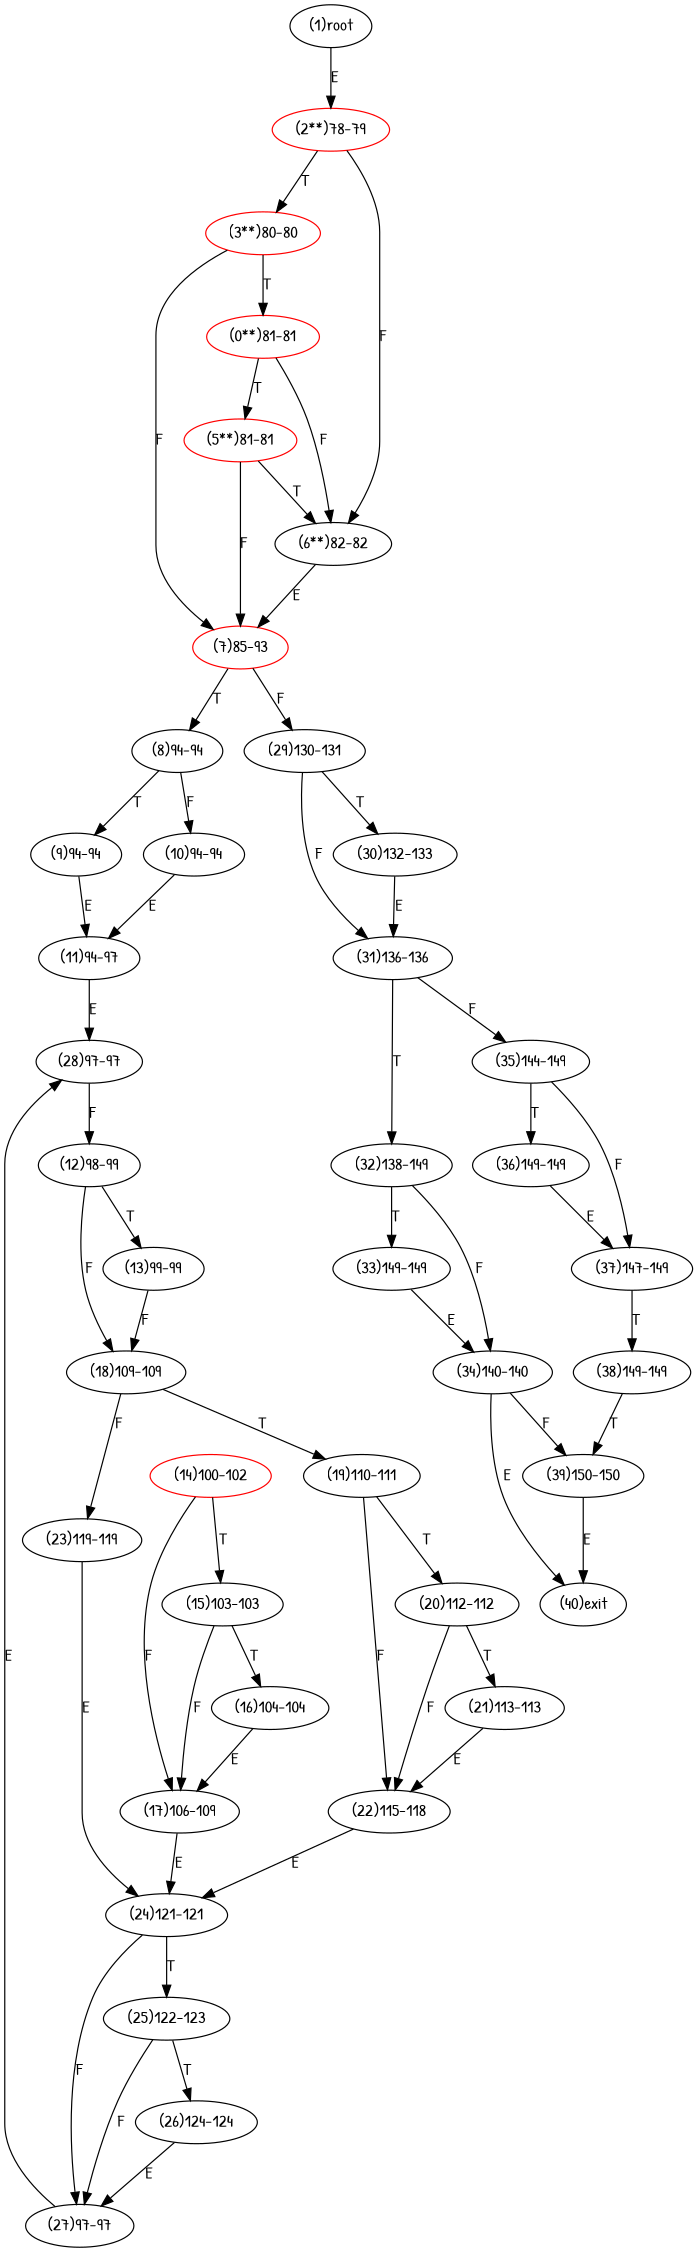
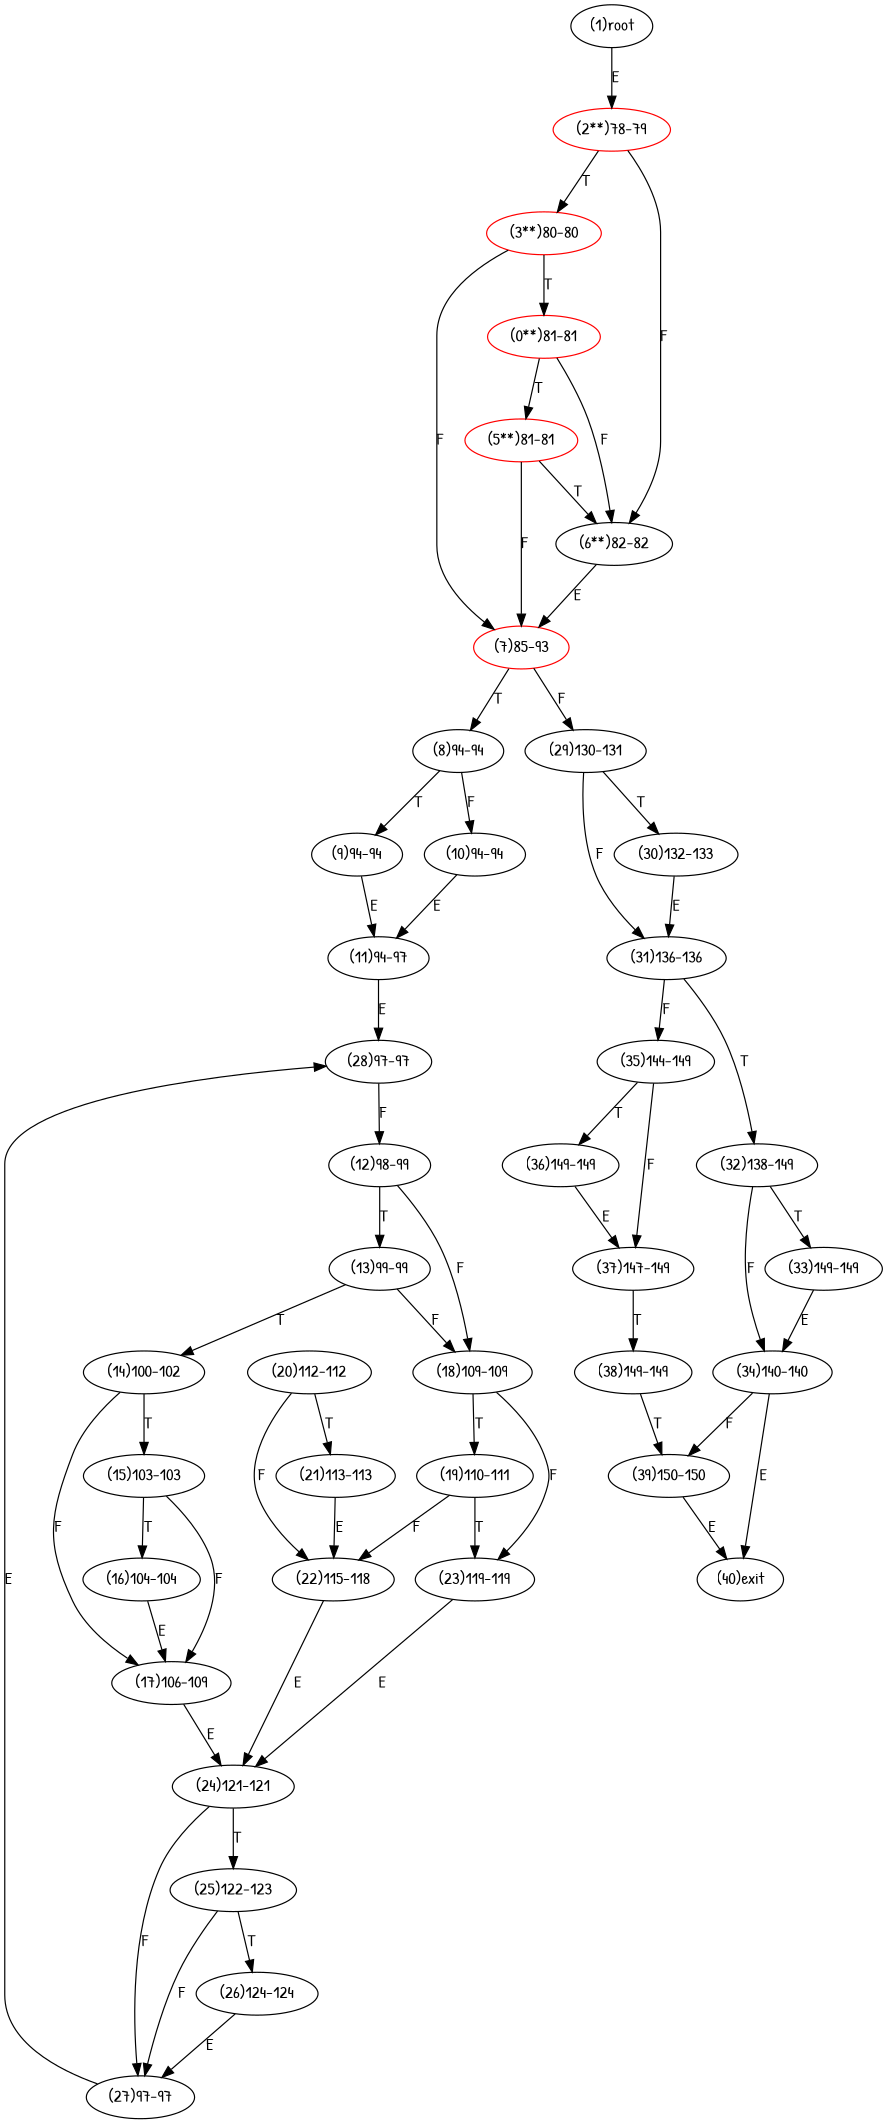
none -> (269, 1318)
(211, 1476) -> (144, 1372)
(406, 1535) -> (475, 1522)
